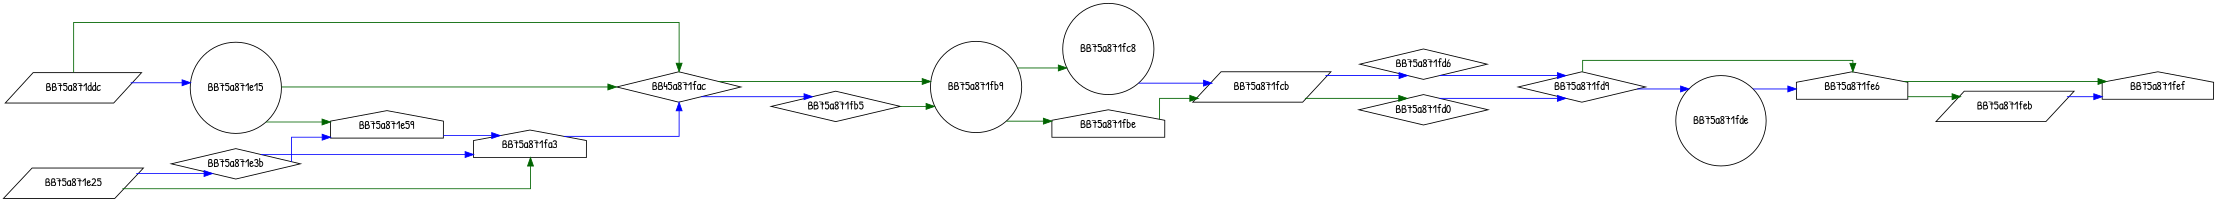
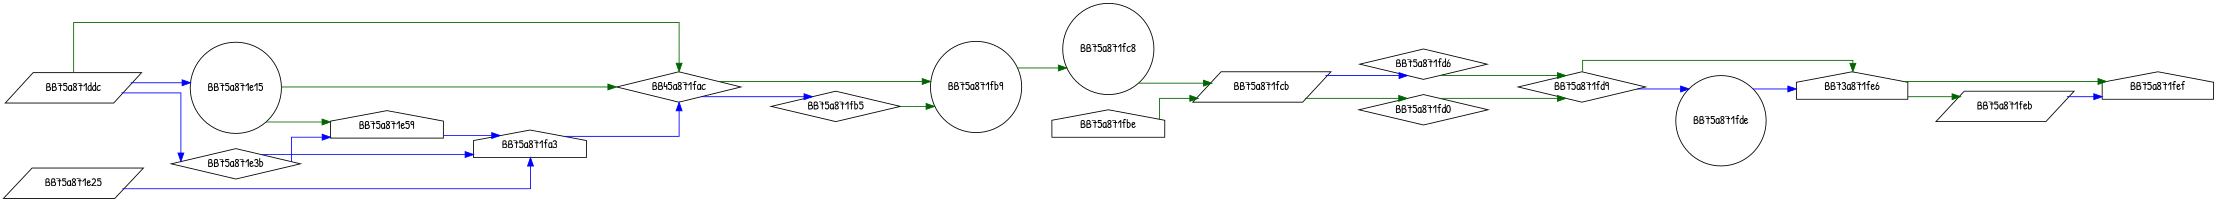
(1498, 76) -> (1498, 76)
(1171, 83) -> (1171, 83)
(1852, 87) -> (1852, 87)
(1498, 98) -> (1498, 98)
(1025, 121) -> none
(170, 174) -> (181, 93)
(338, 189) -> (338, 189)
